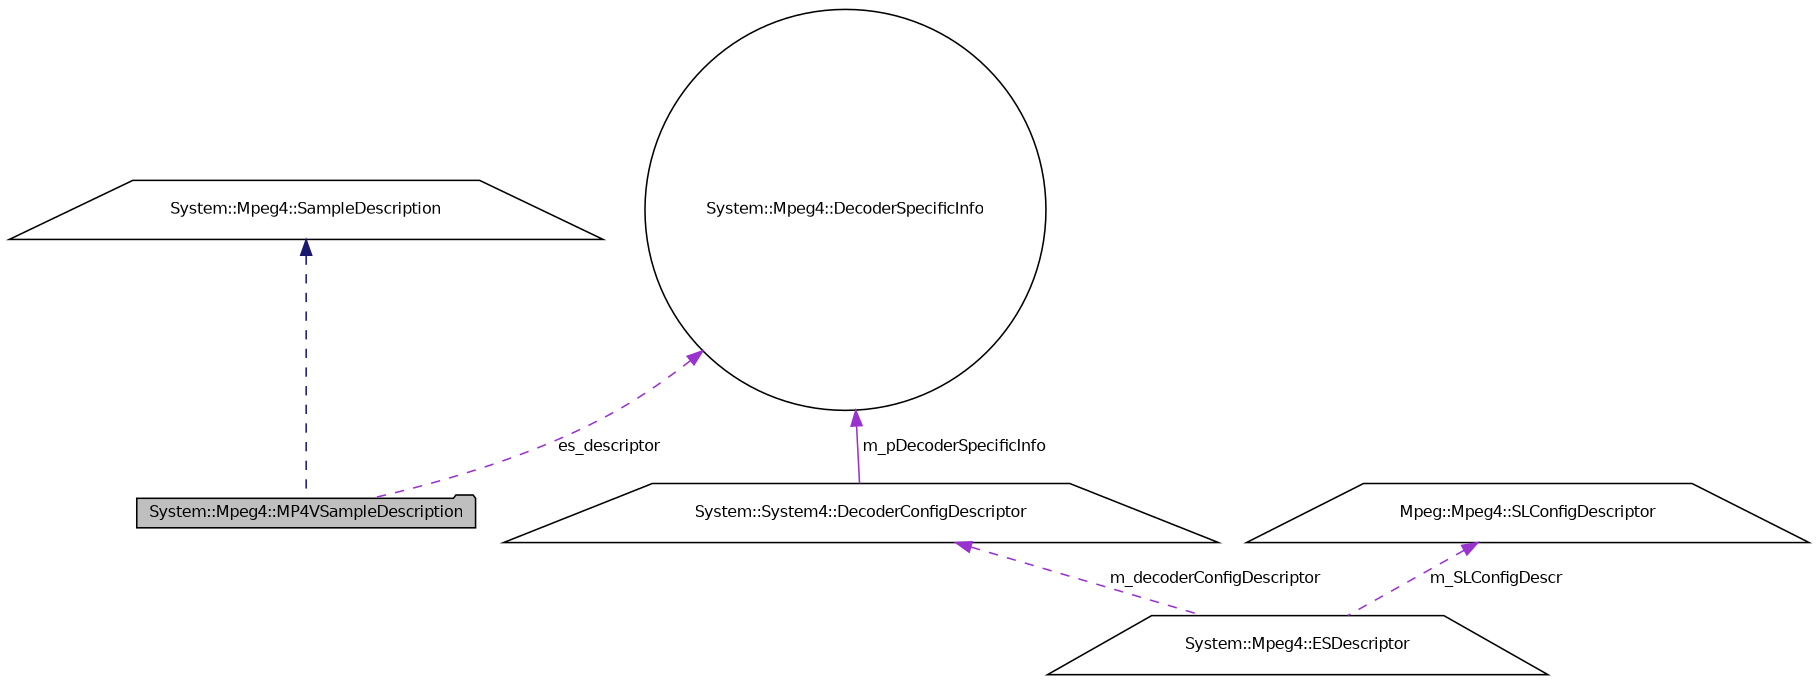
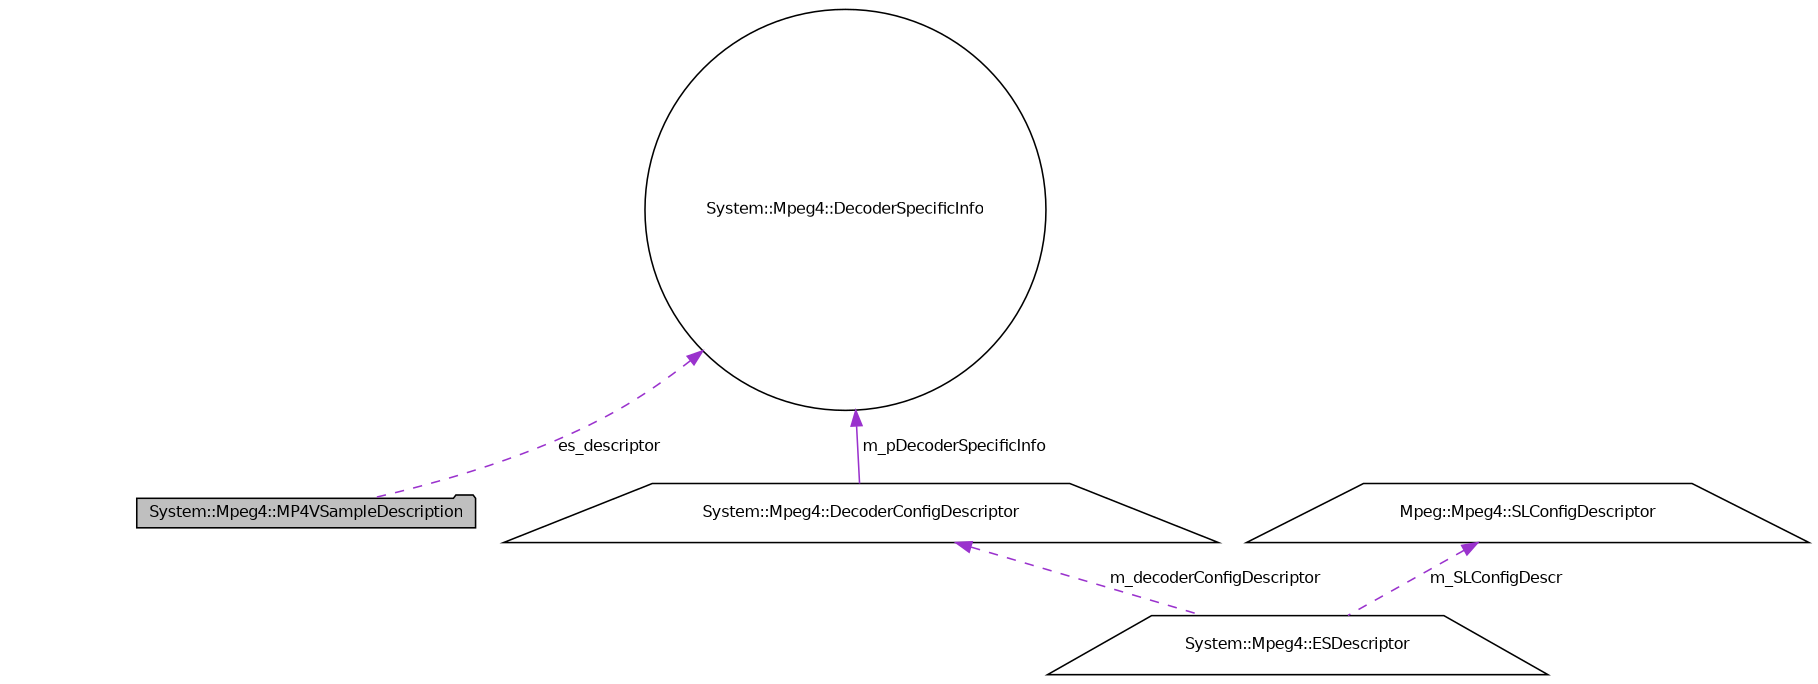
(306, 210) -> none
(861, 513) -> (861, 513)
